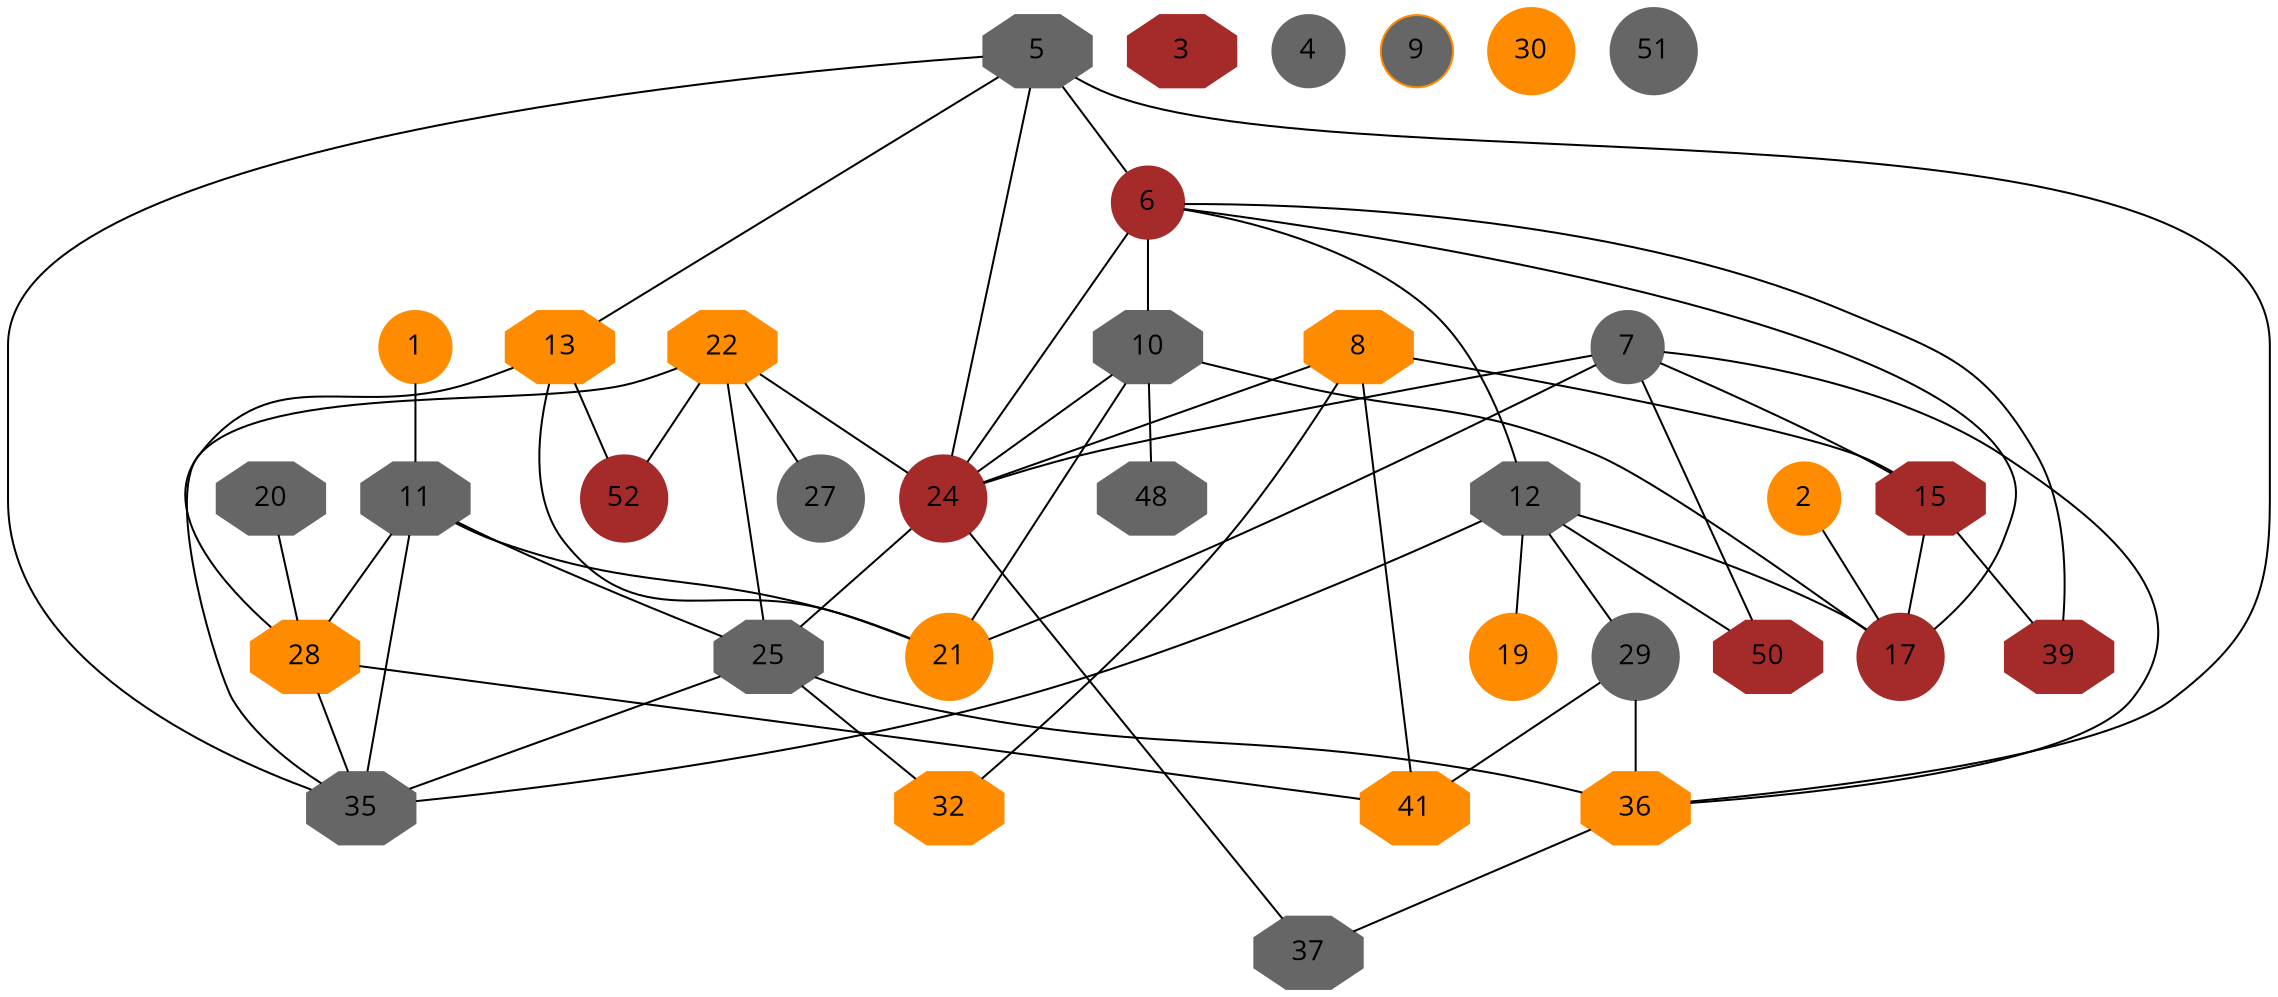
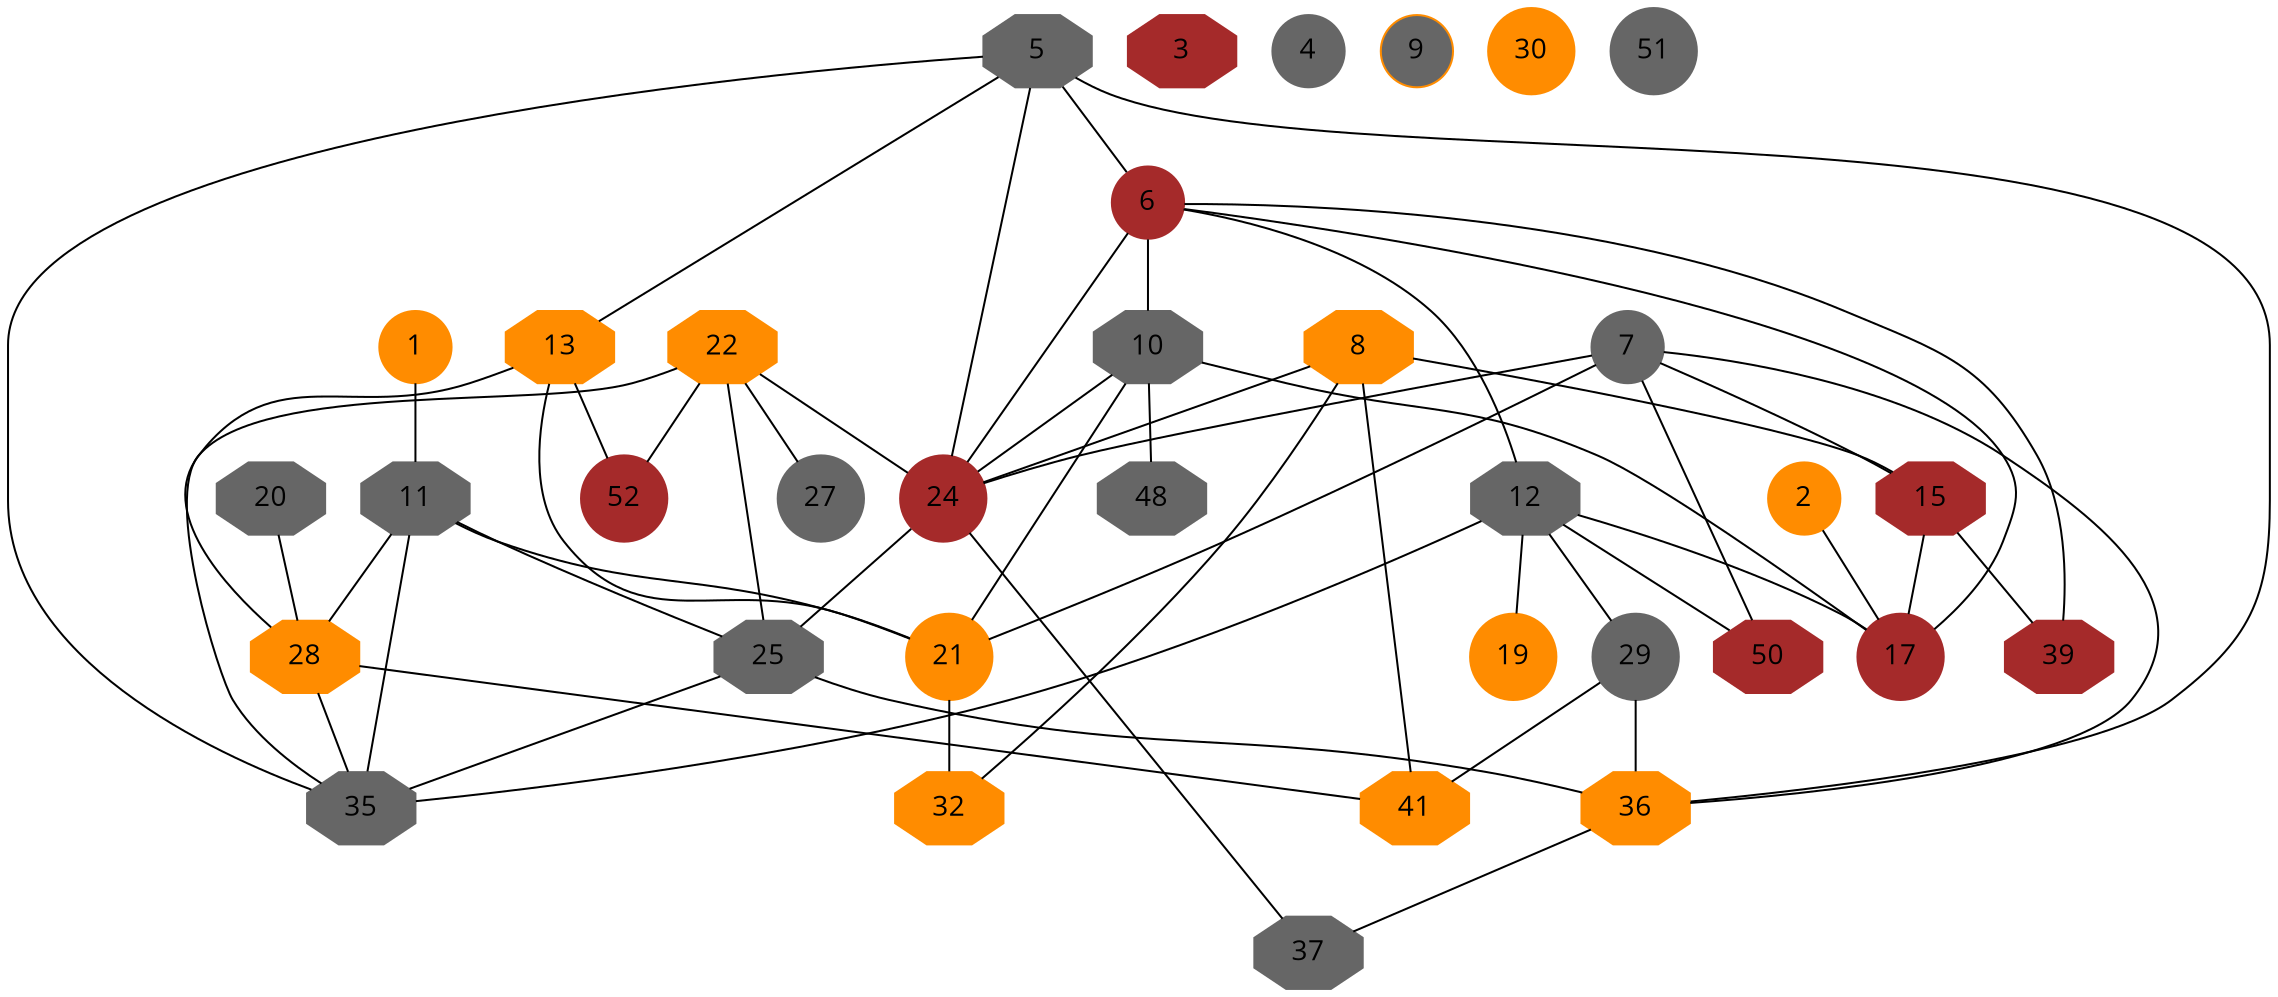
(839, 716) -> (949, 732)
